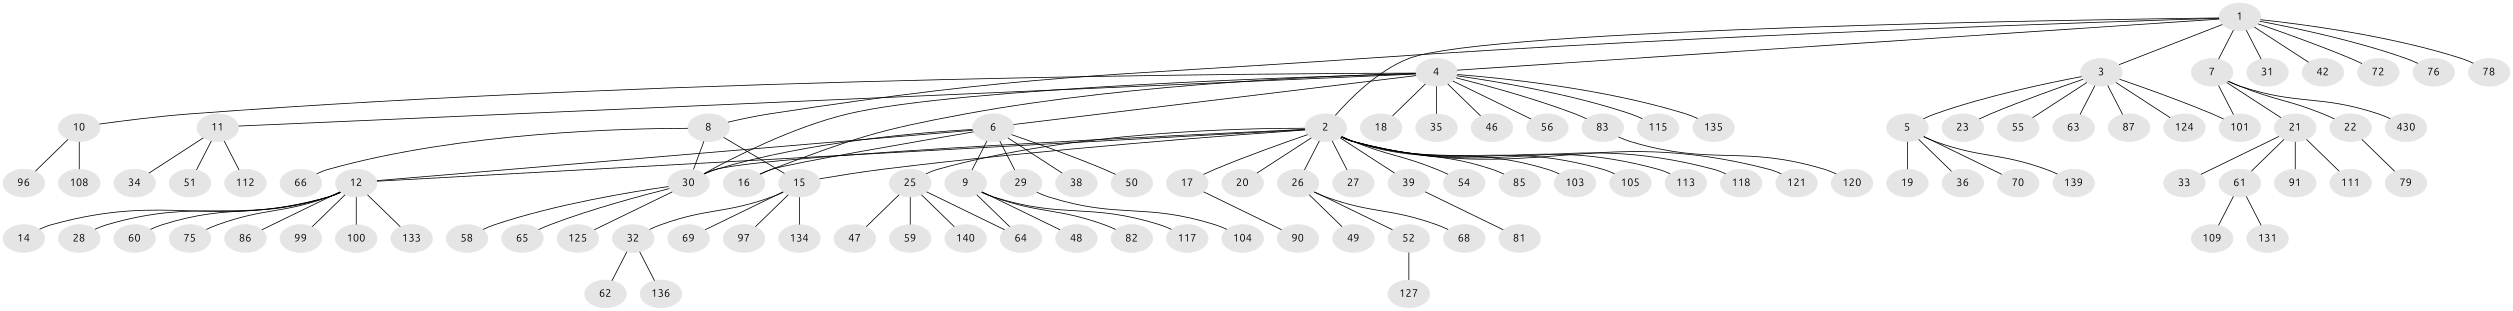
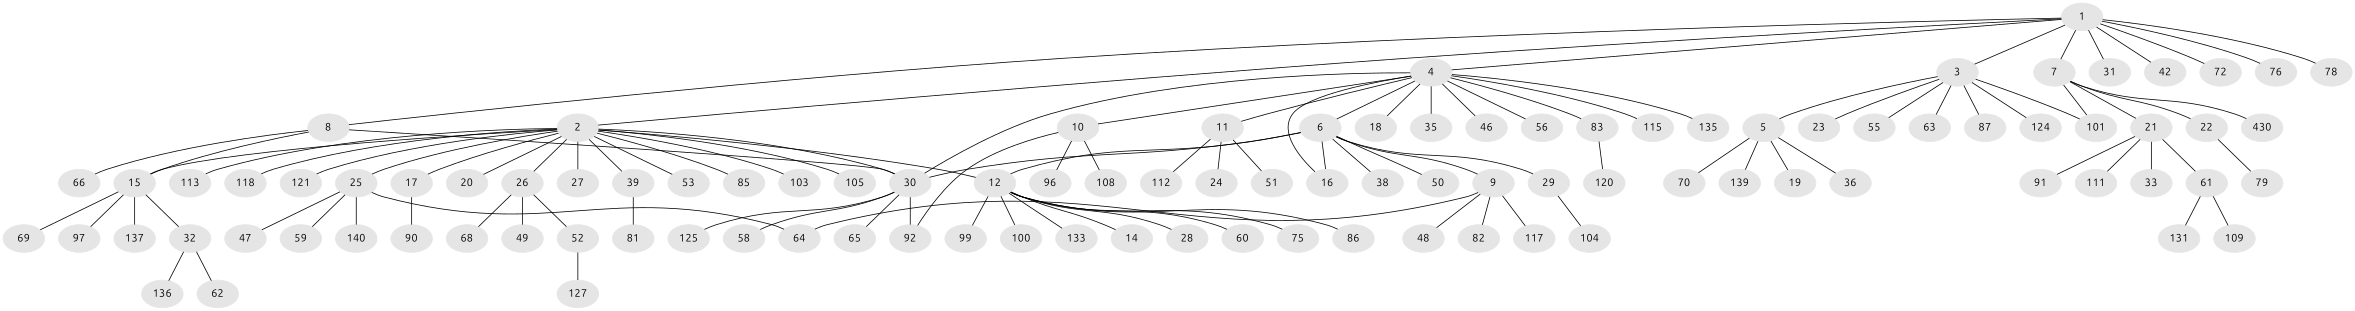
(135, 183) -> (1216, 183)
(1464, 183) -> (689, 183)
(799, 239) -> (135, 239)
none -> (910, 239)
